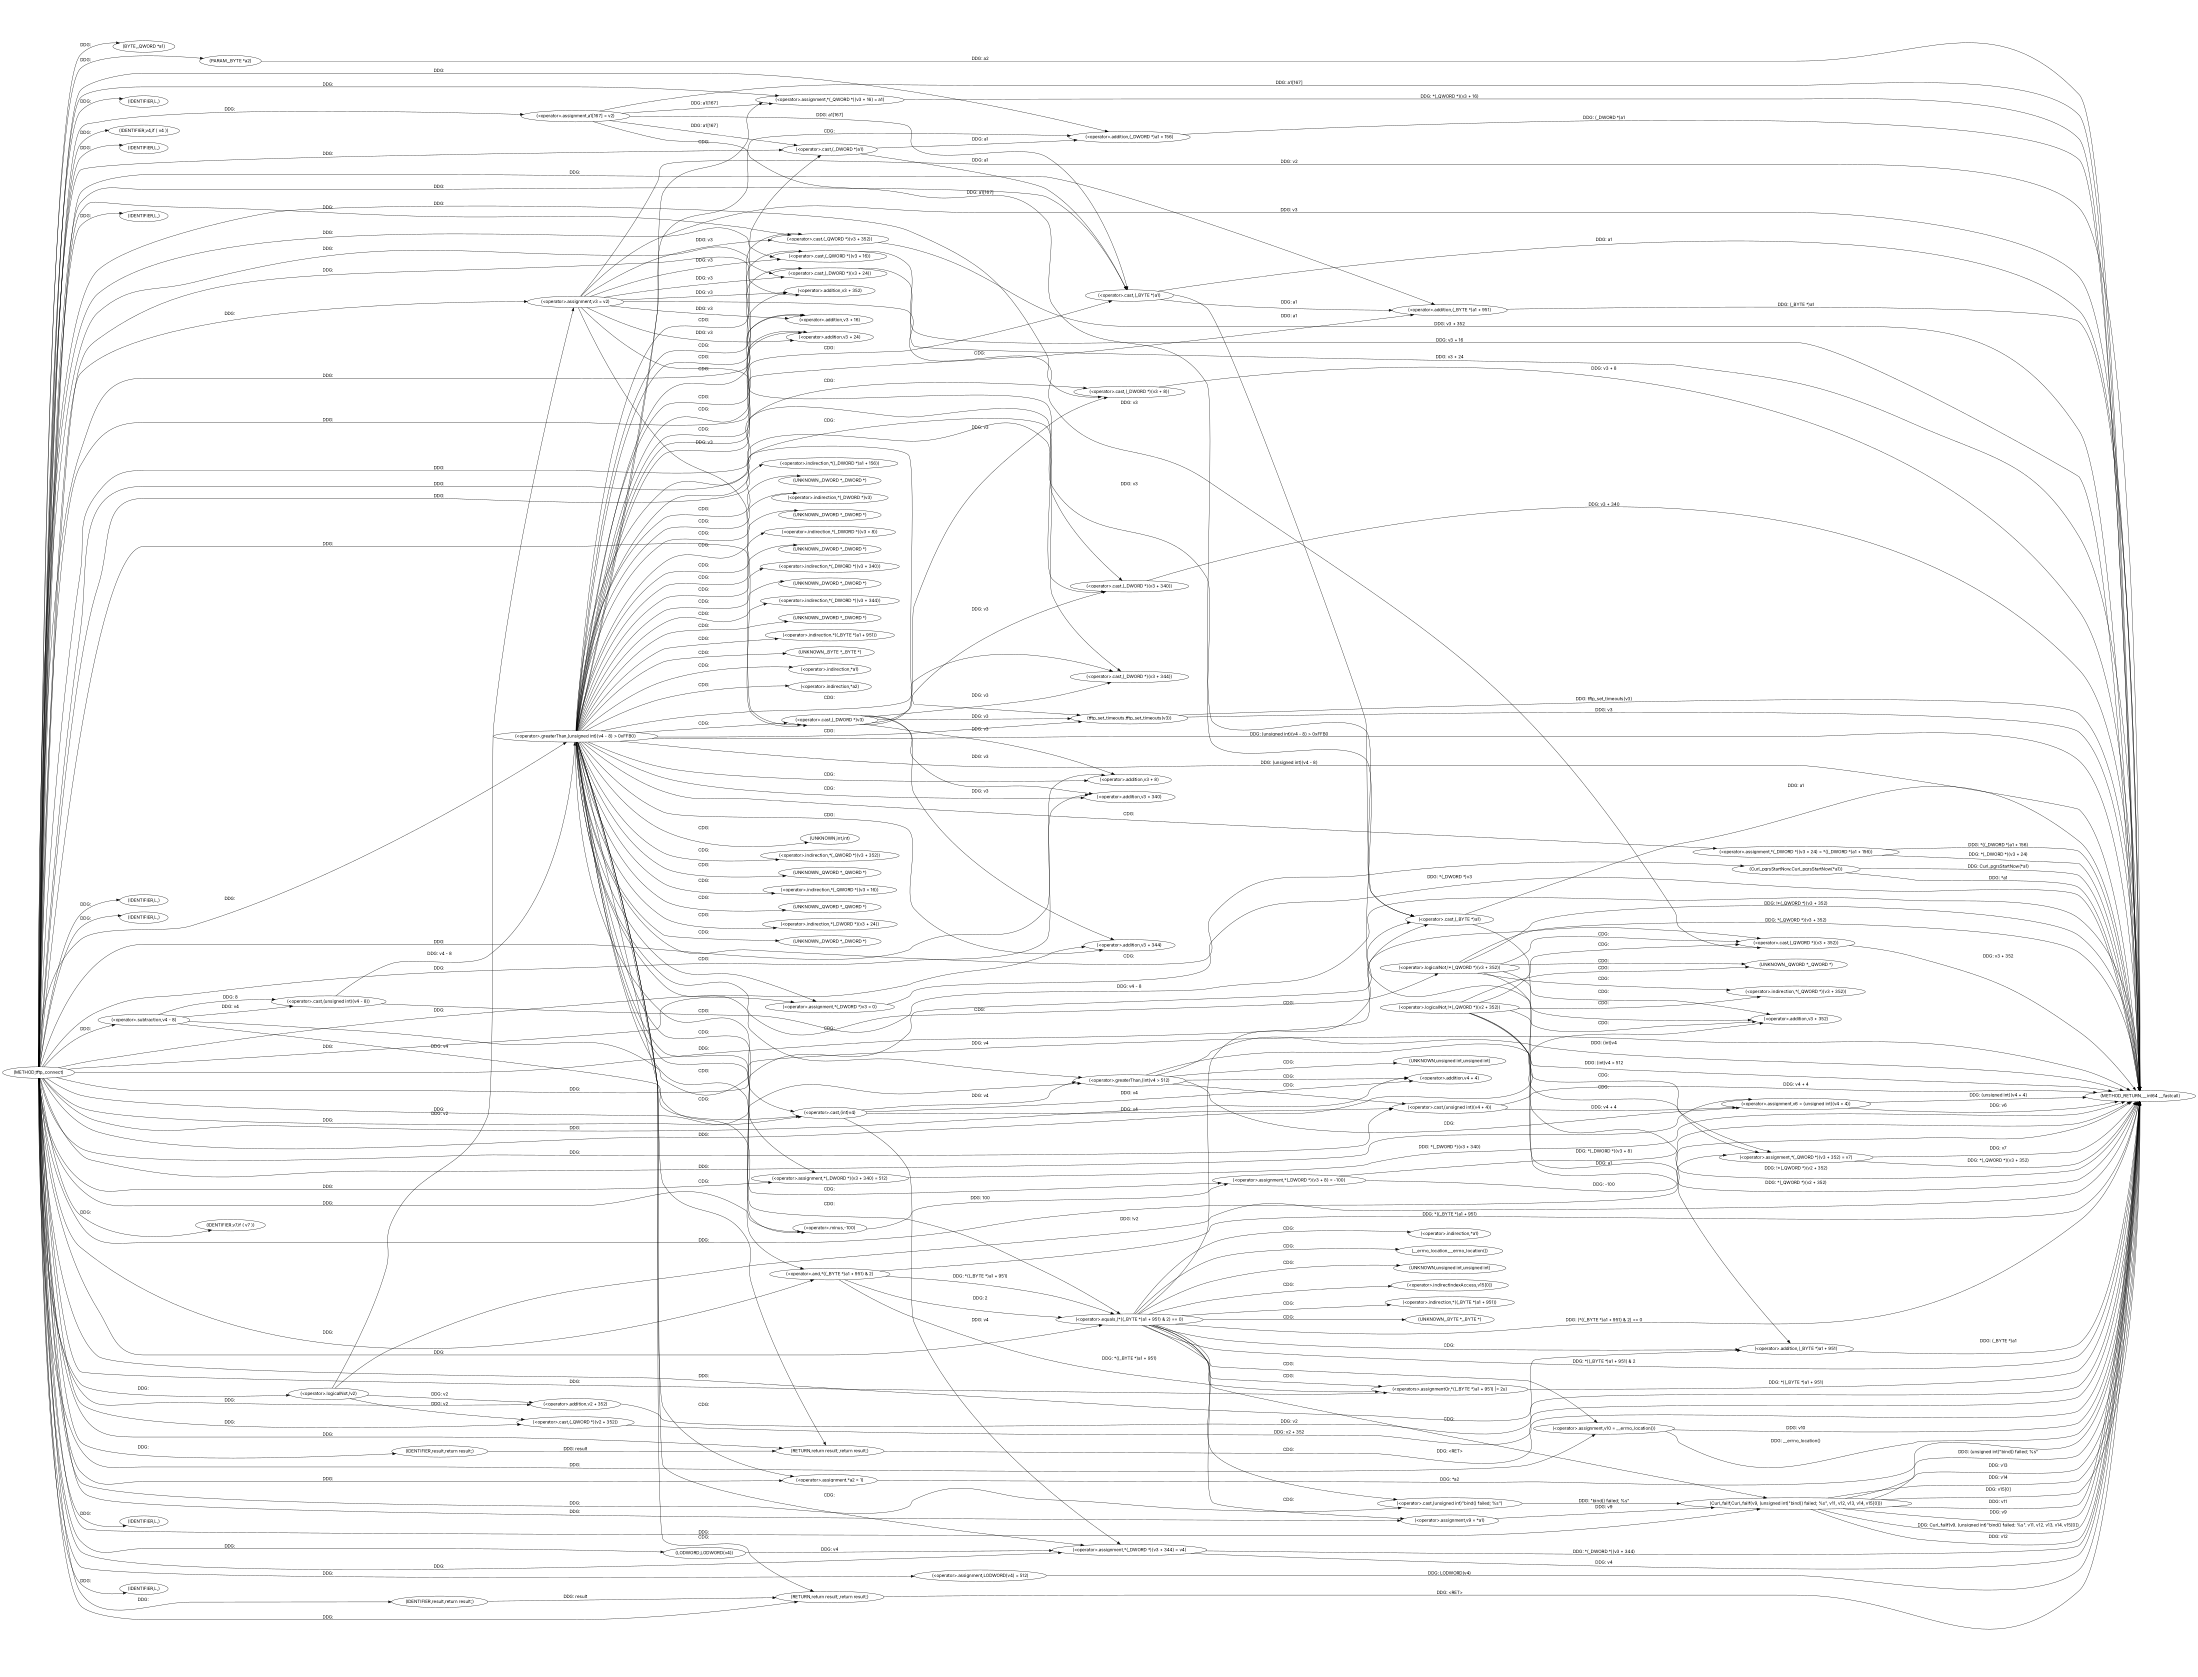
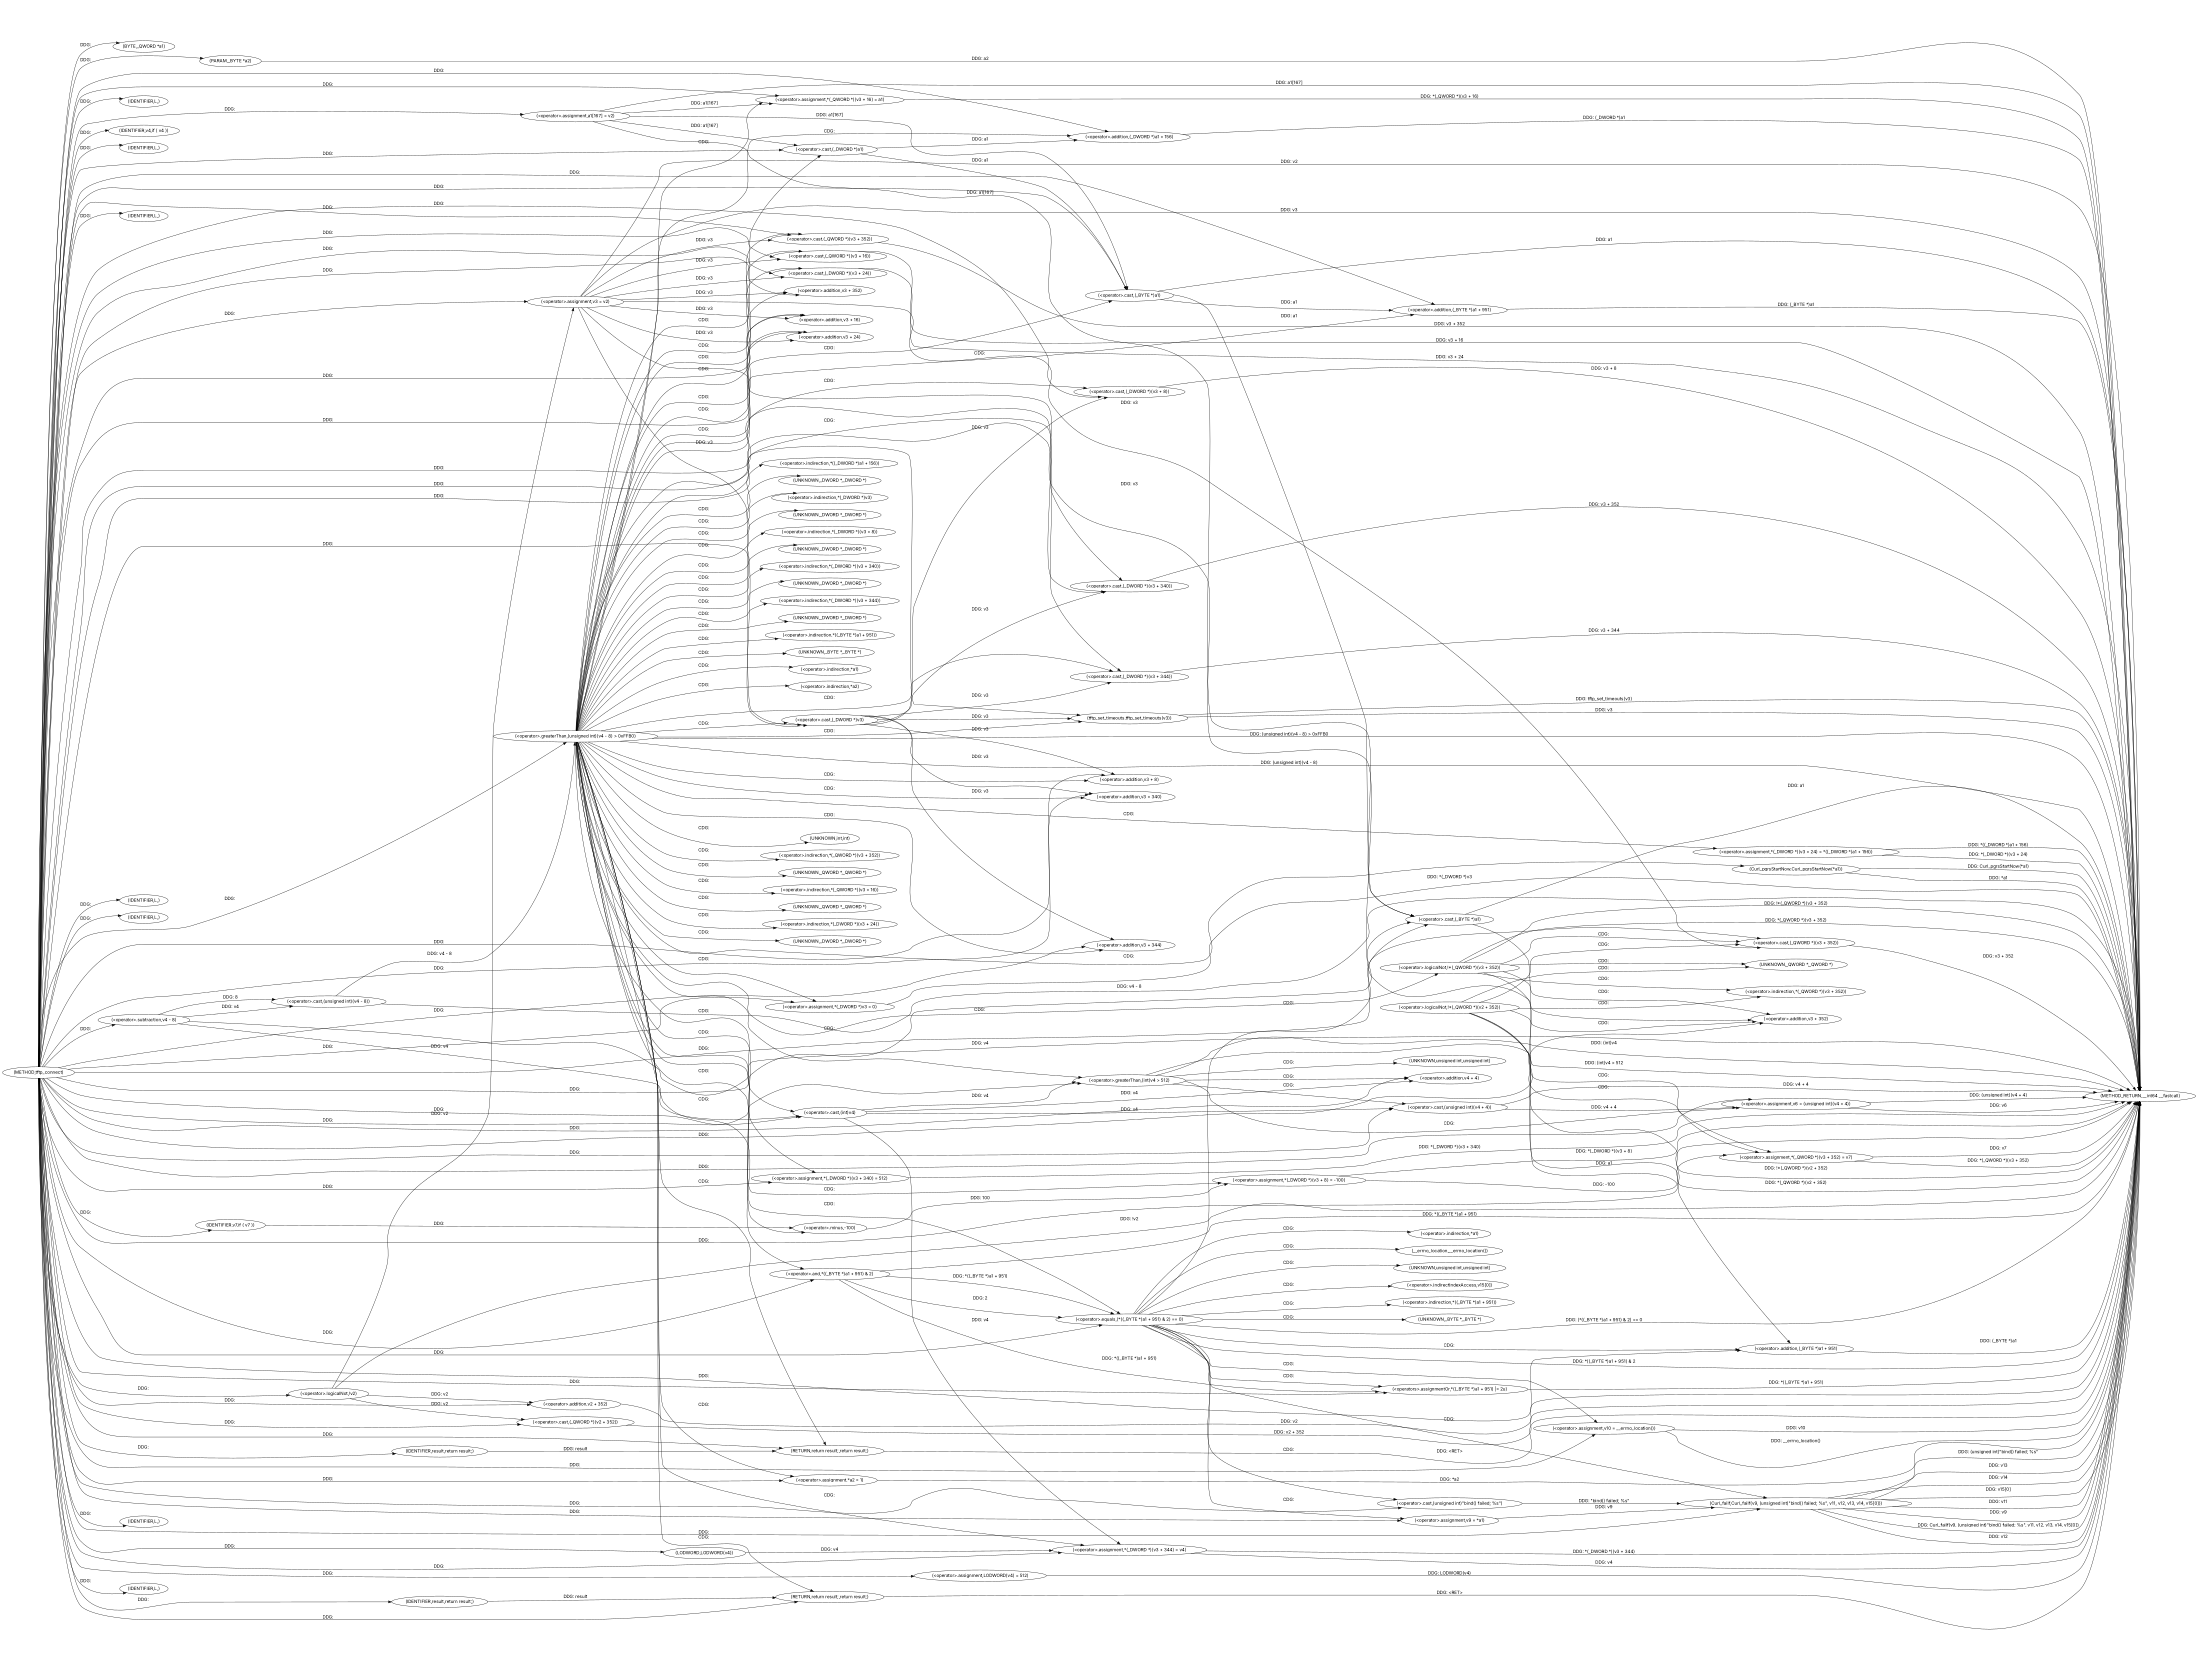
(1604, 505) -> (1604, 505)
none -> (1824, 638)
(383, 1206) -> (528, 1227)
